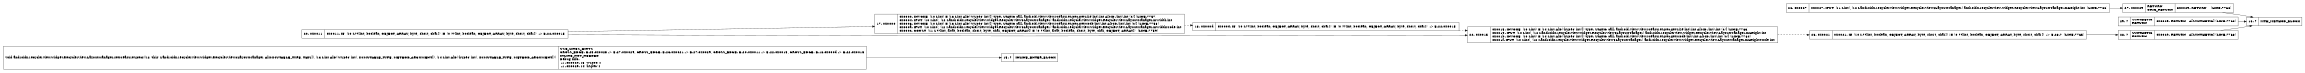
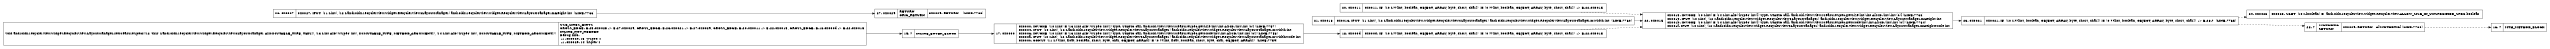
(2237, 14) -> none
none -> (2365, 14)
none -> (1473, 21)
(2178, 21) -> none
(1187, 25) -> (1321, 34)
(2235, 28) -> (2457, 27)
(720, 29) -> (975, 34)
(1792, 35) -> (1956, 21)
(2101, 35) -> (2270, 25)
(1017, 36) -> (1611, 13)
